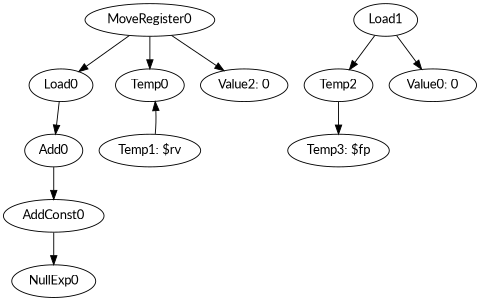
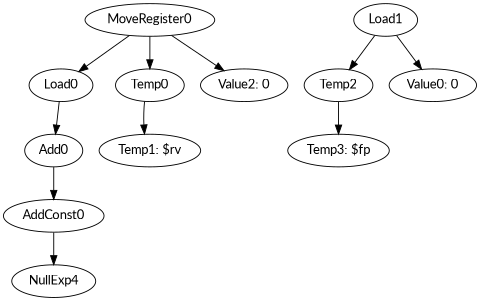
(156, 122) -> (144, 113)
(54, 281) -> (54, 281)
